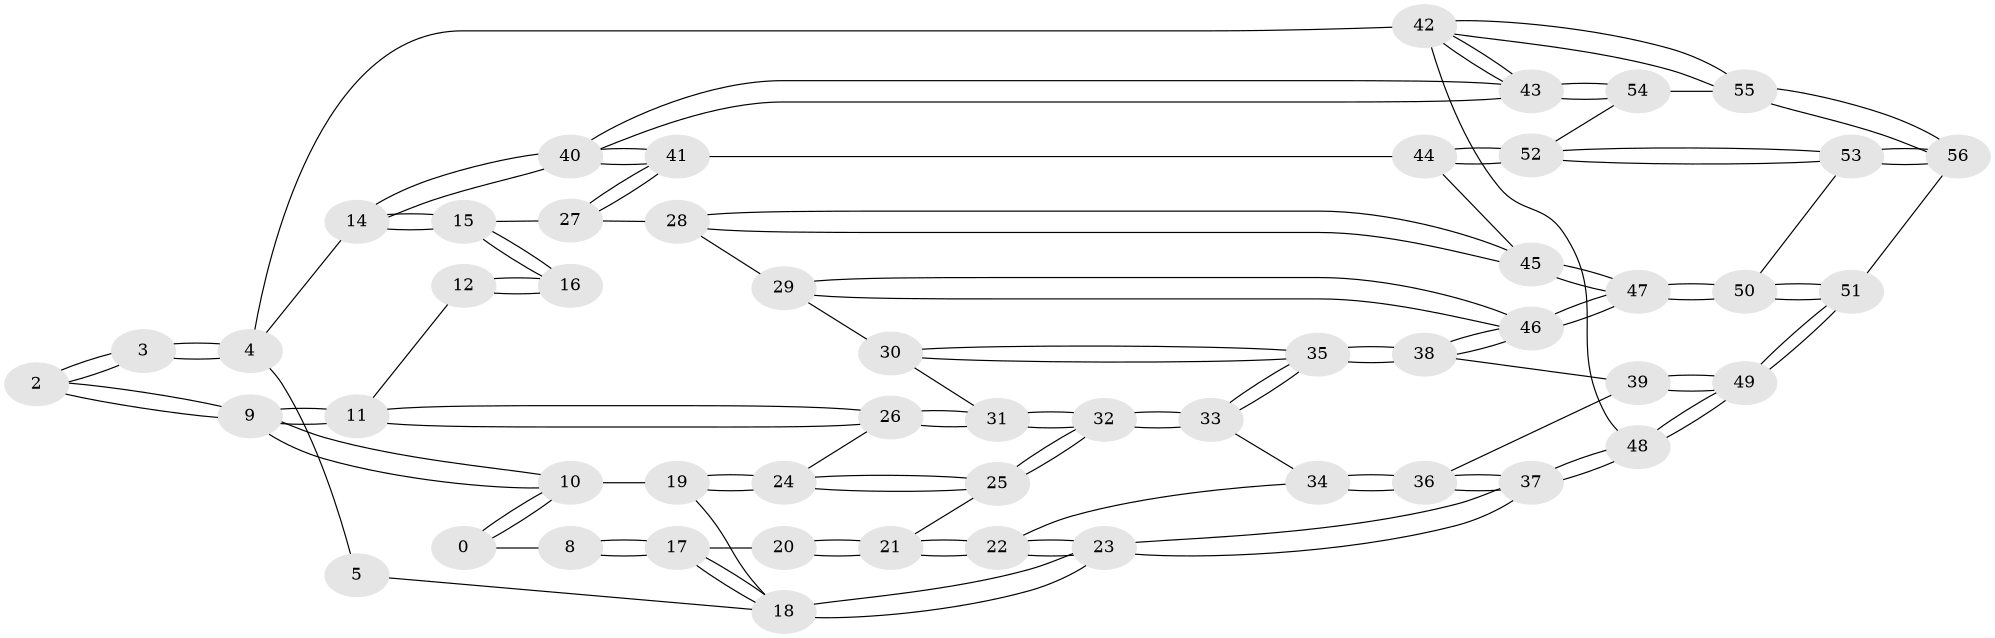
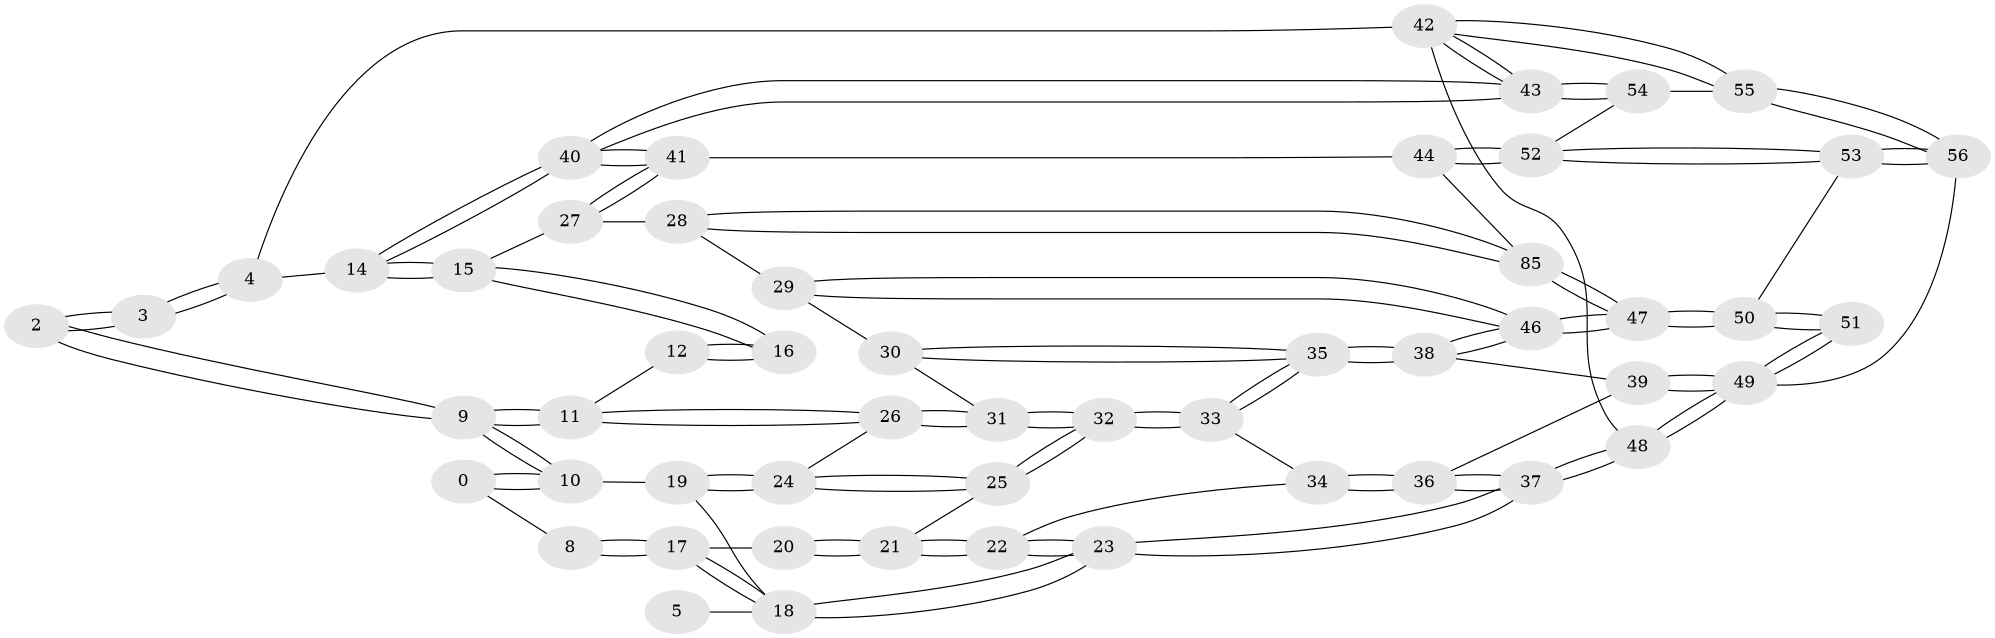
(1905, 224) -> (1911, 324)
(1531, 265) -> (1531, 265)
(315, 448) -> none
